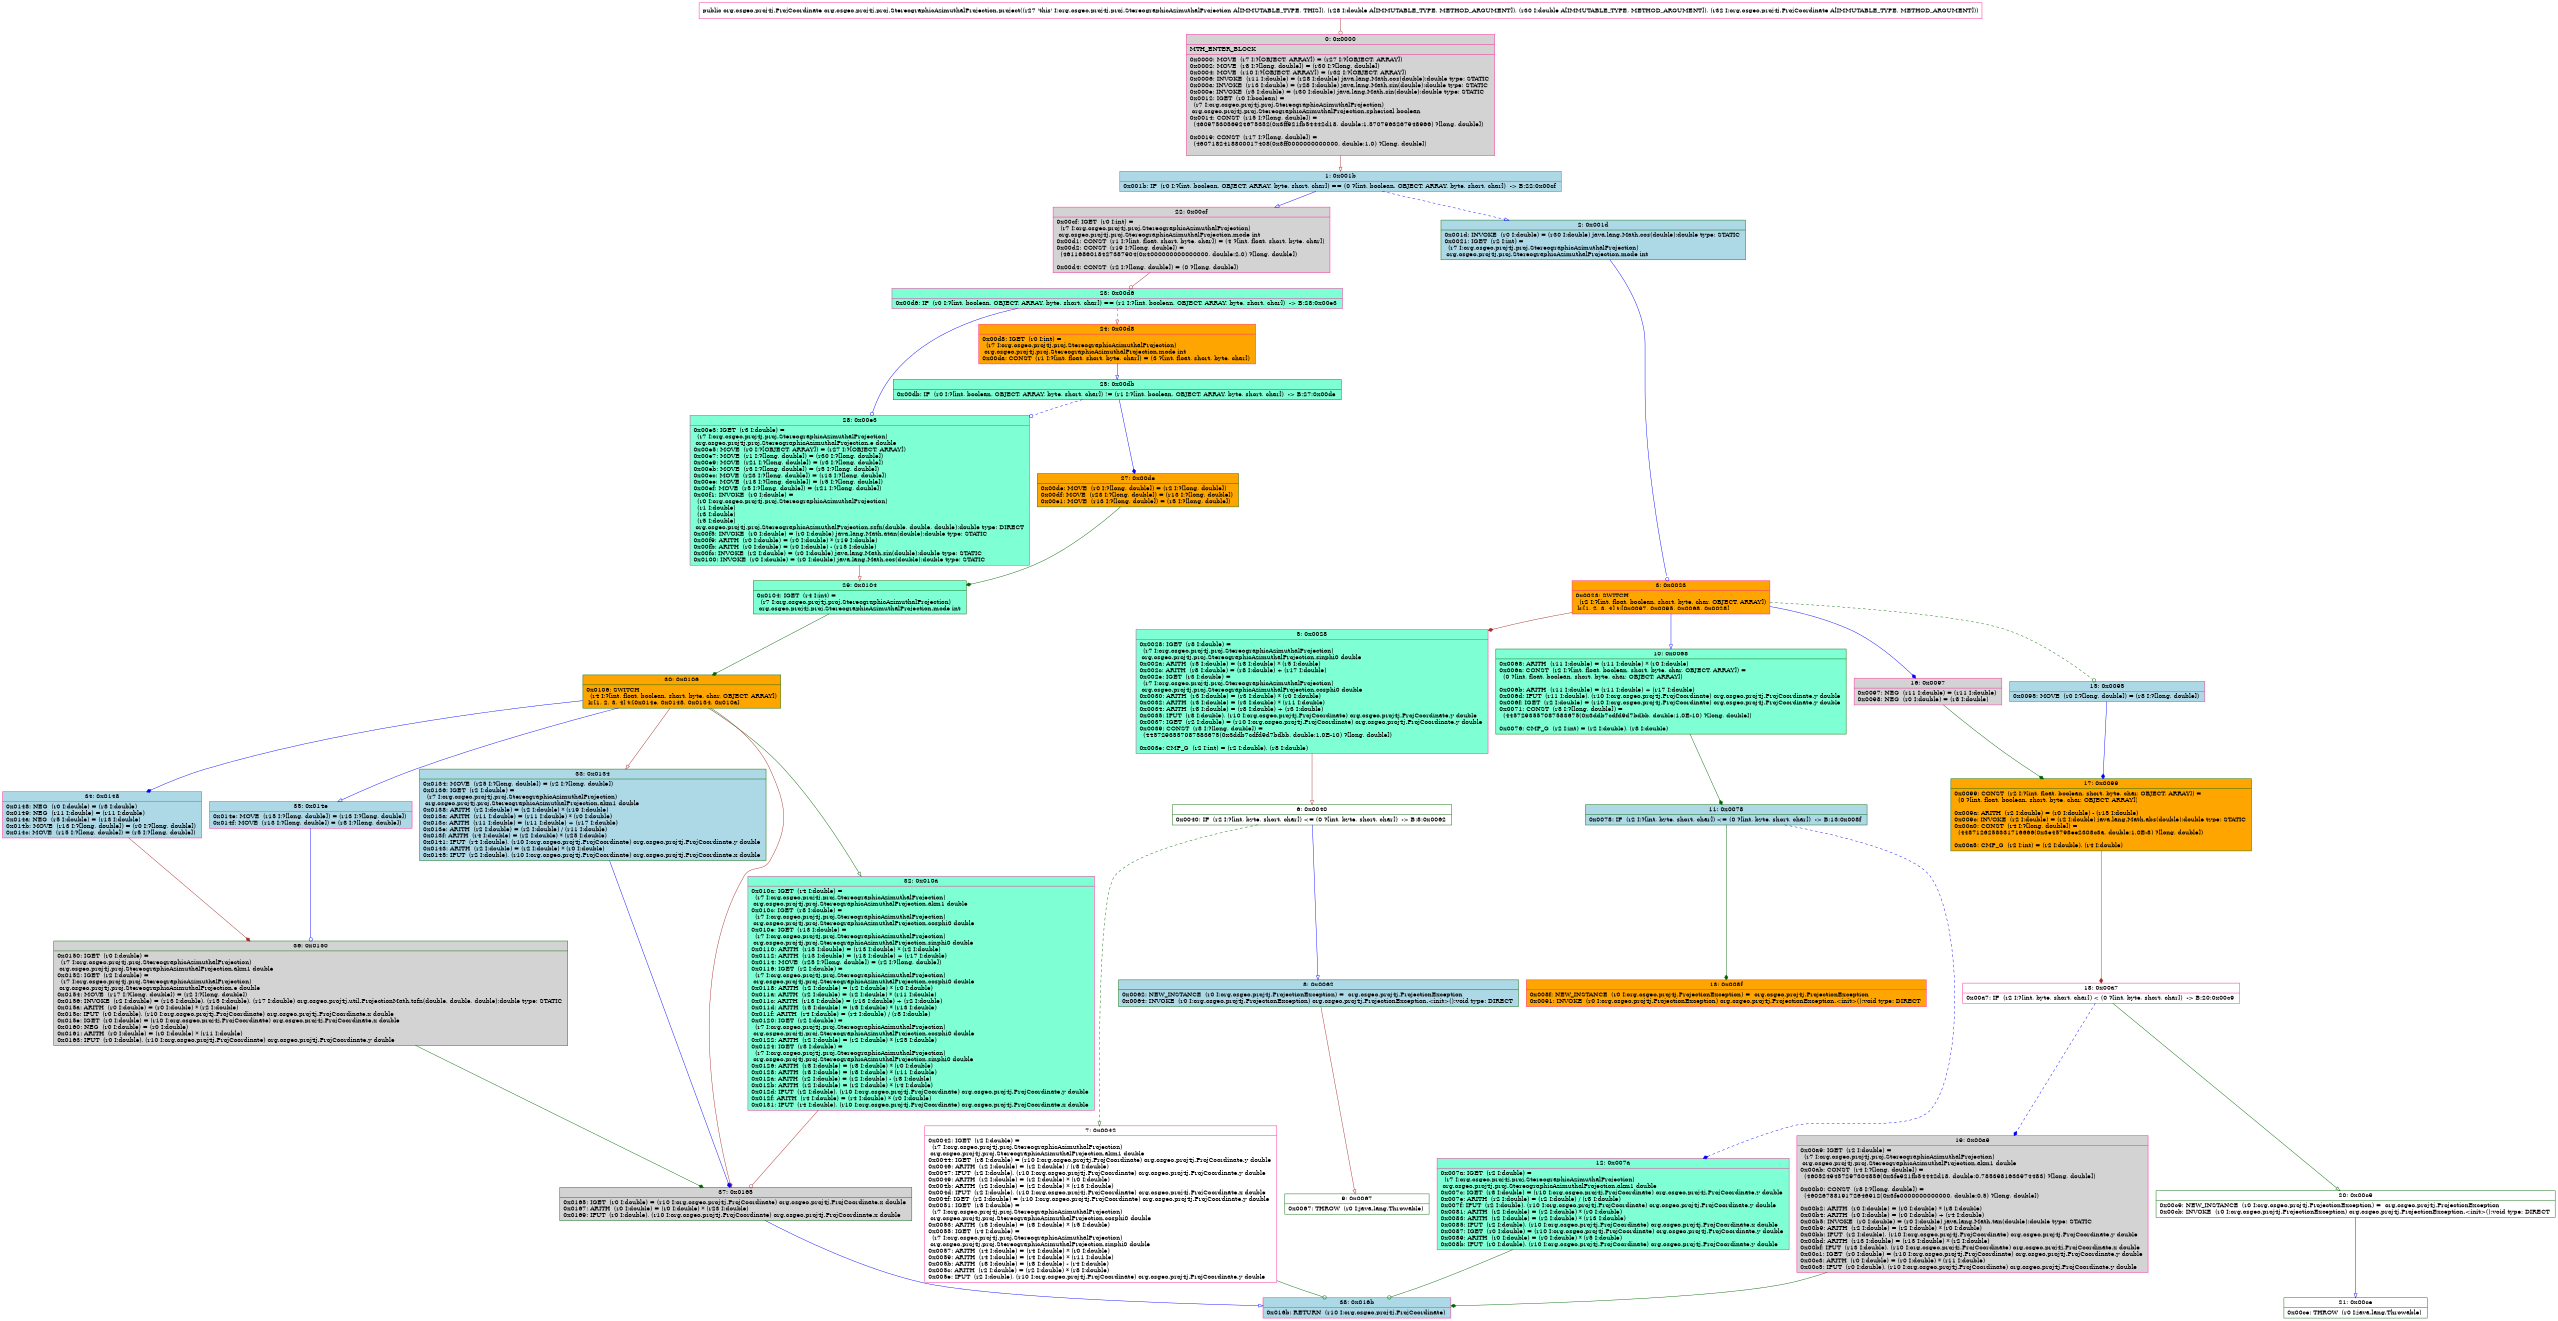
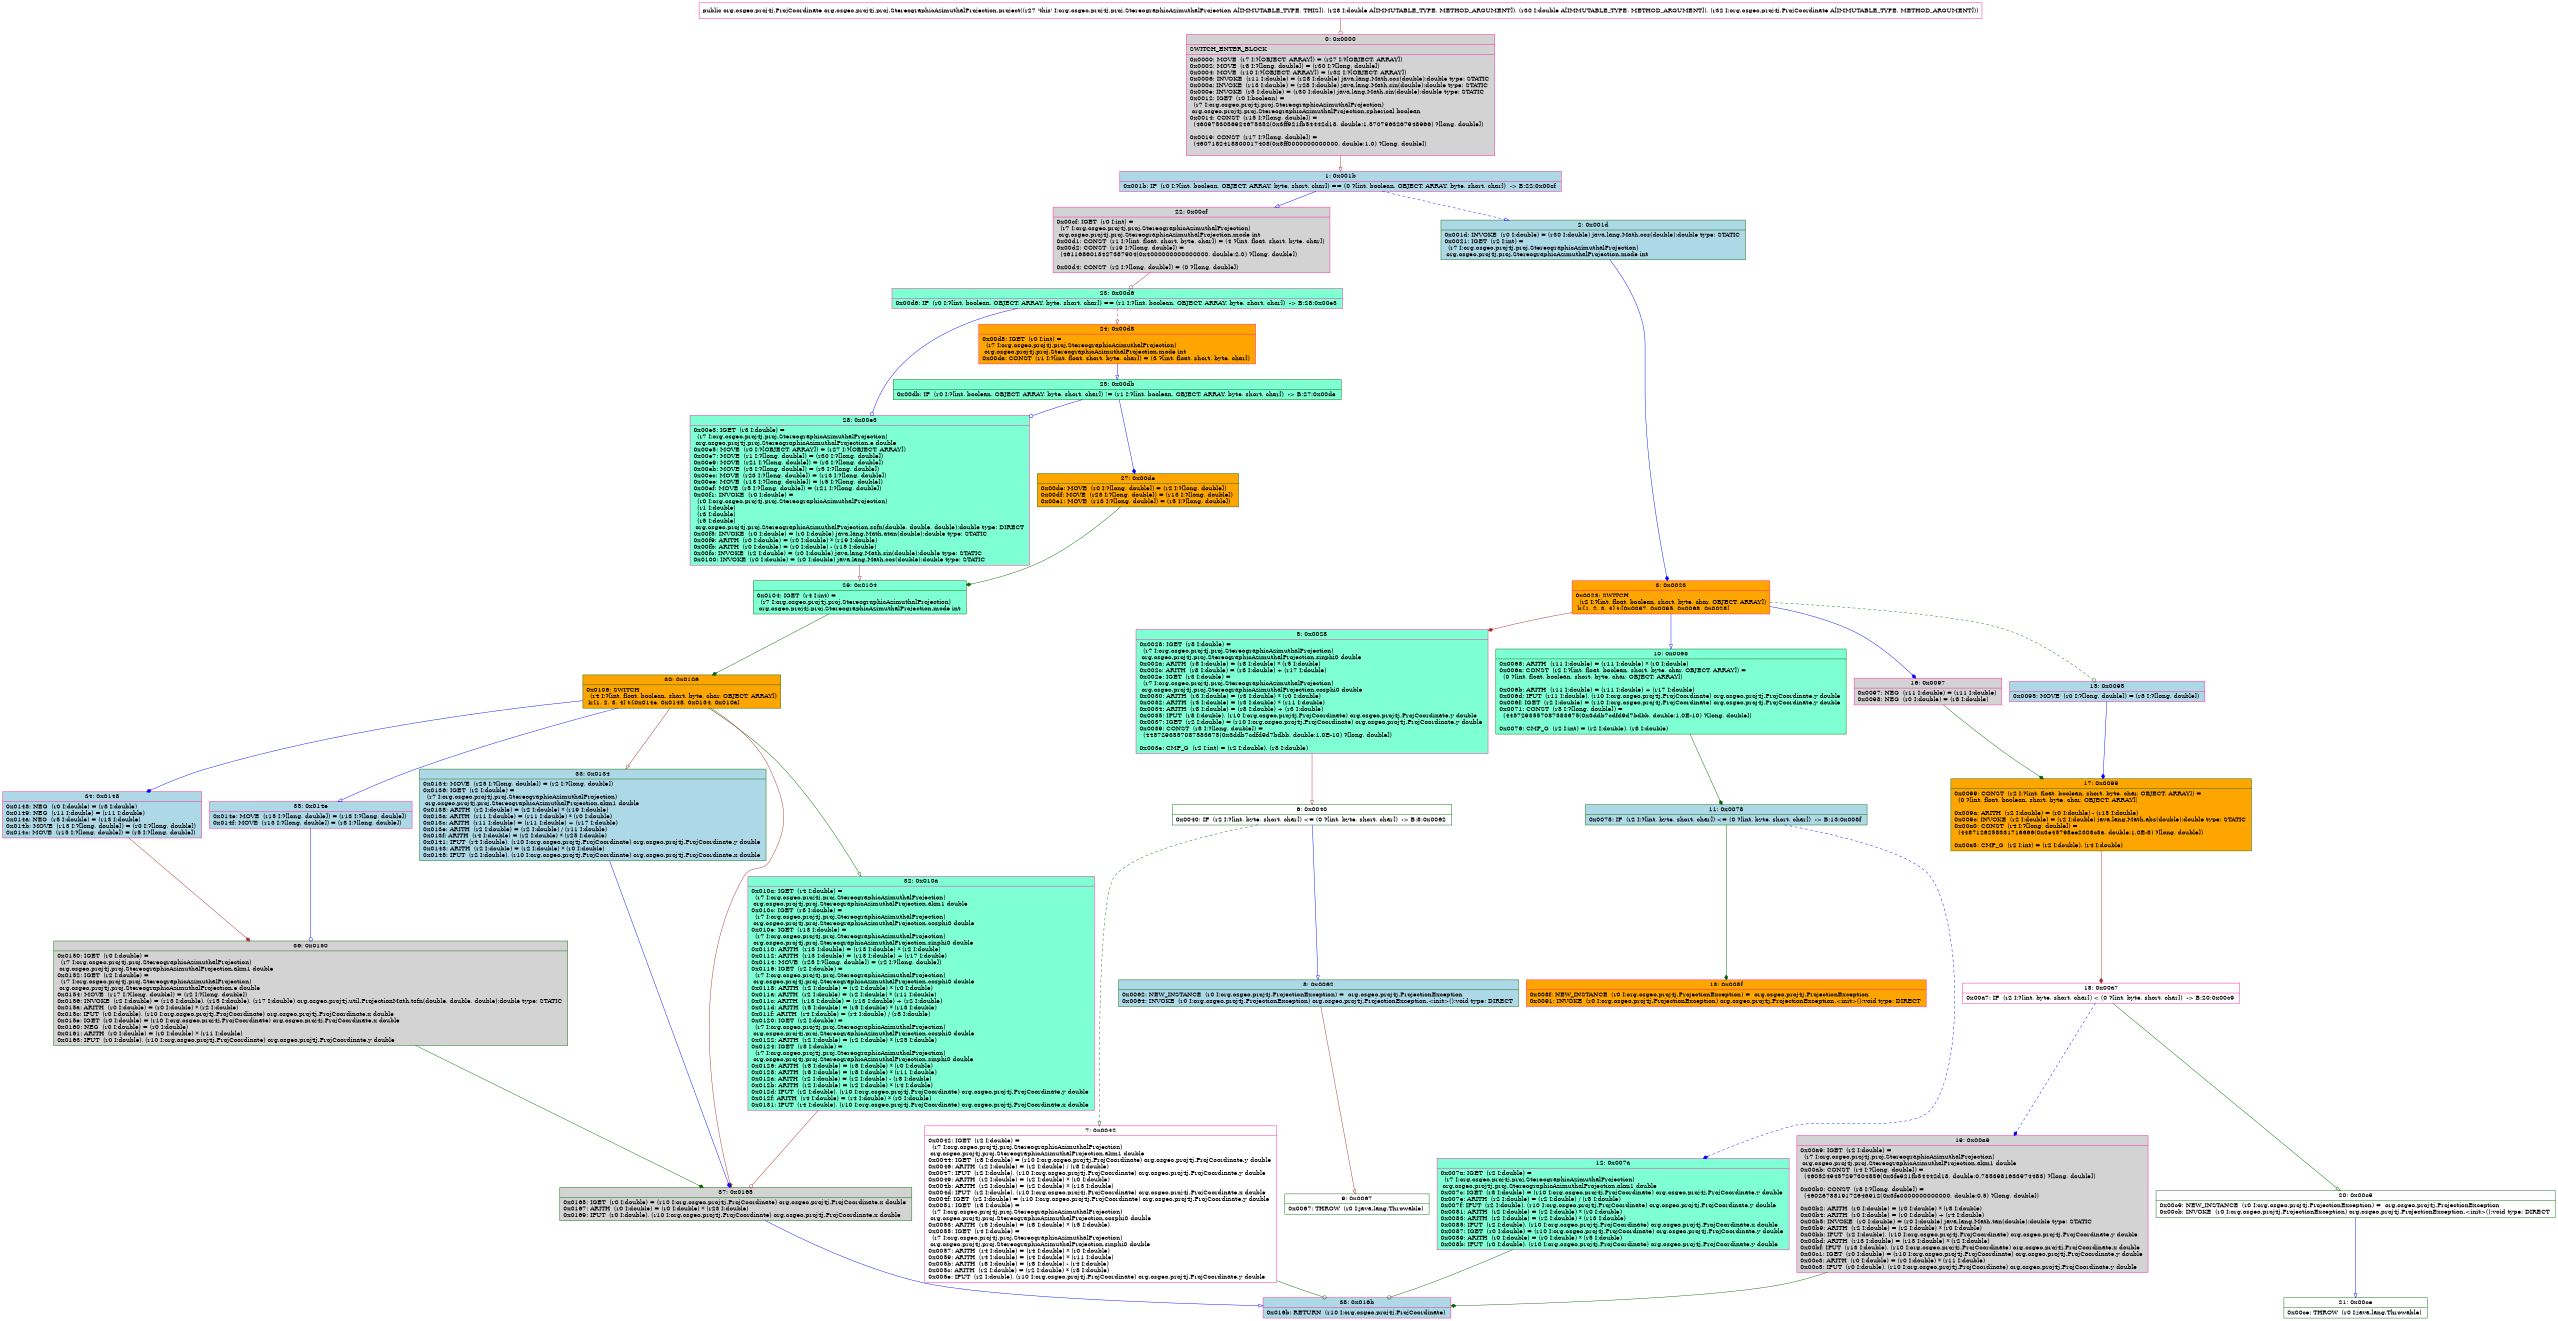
(1223, 49) -> (1228, 49)
(1058, 407) -> (1058, 407)
(1646, 414) -> (1646, 414)
